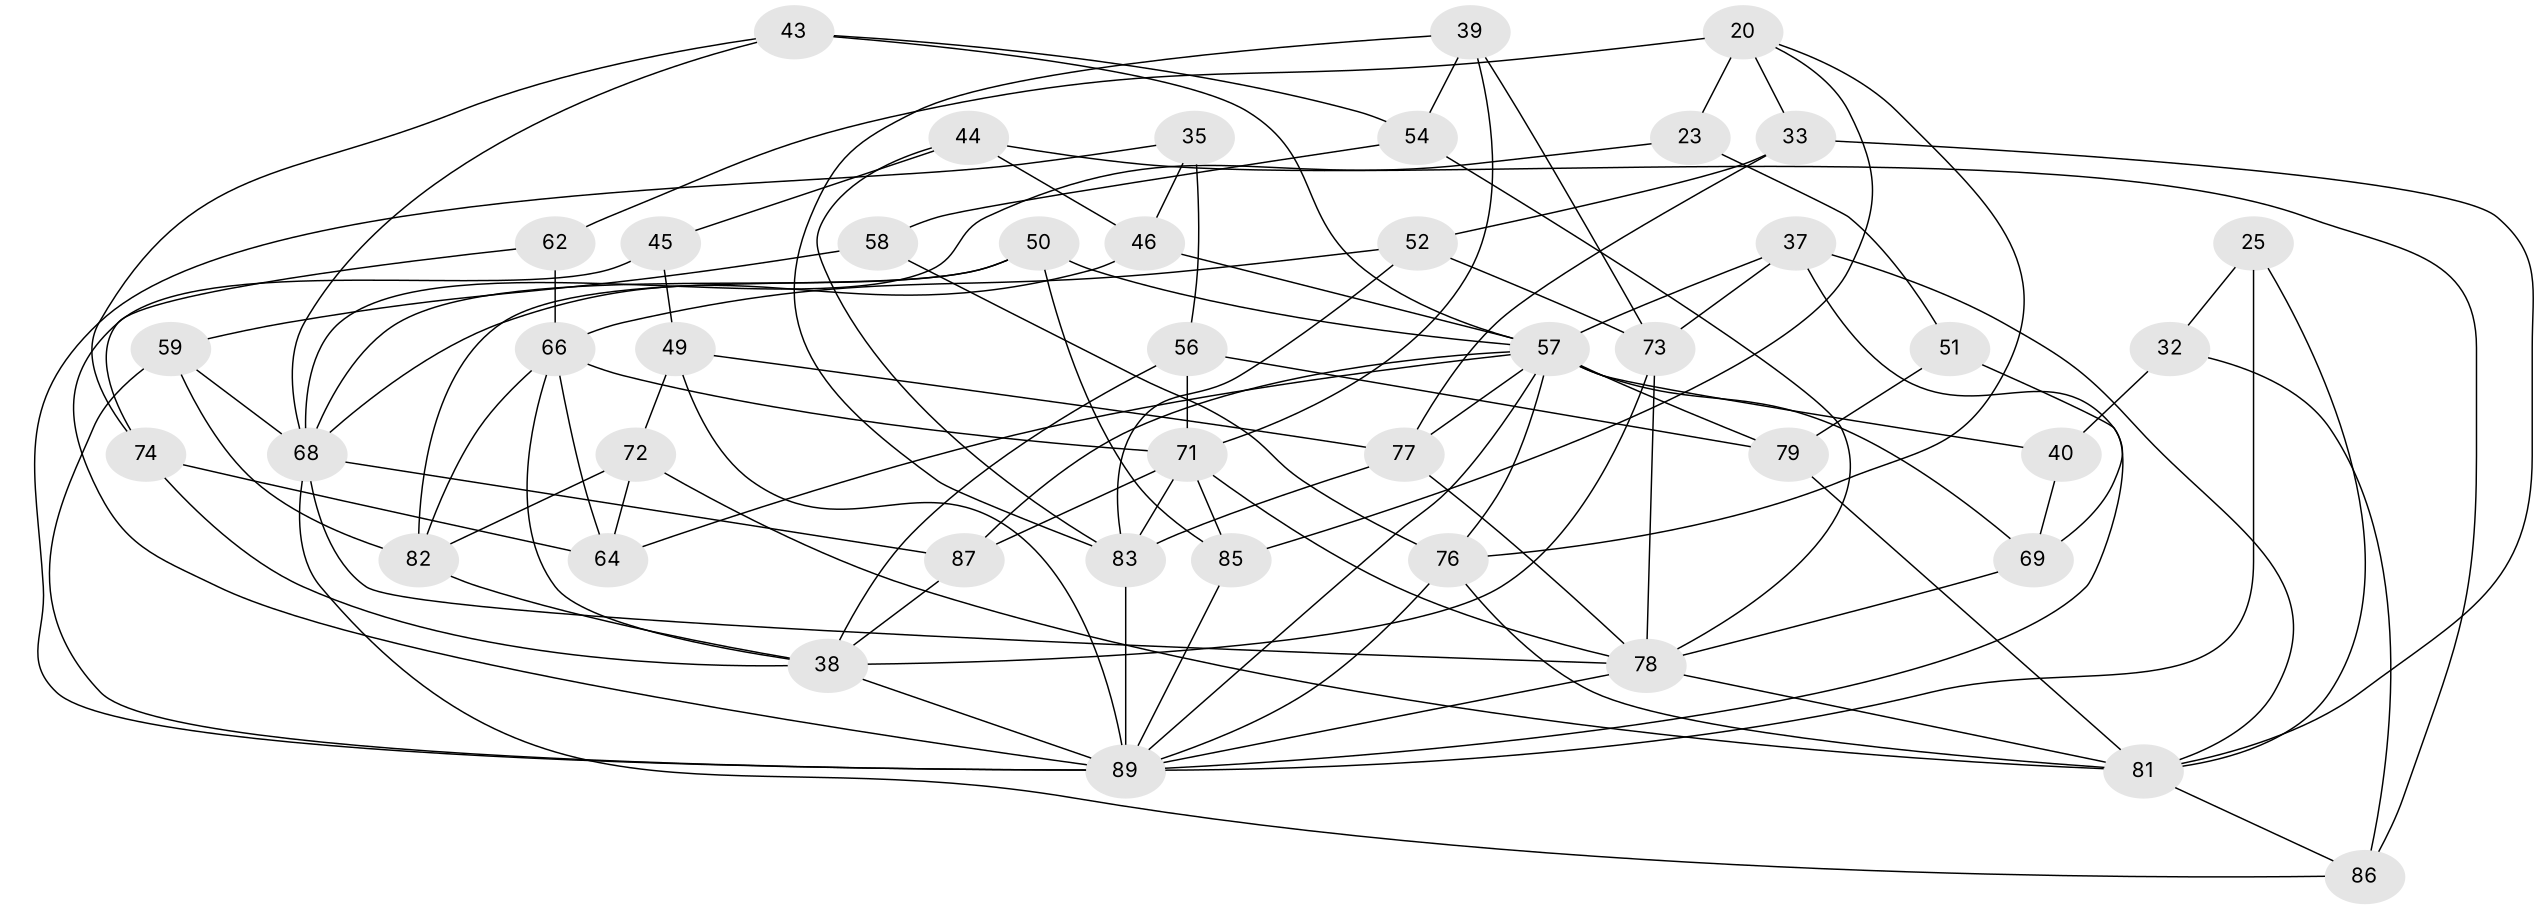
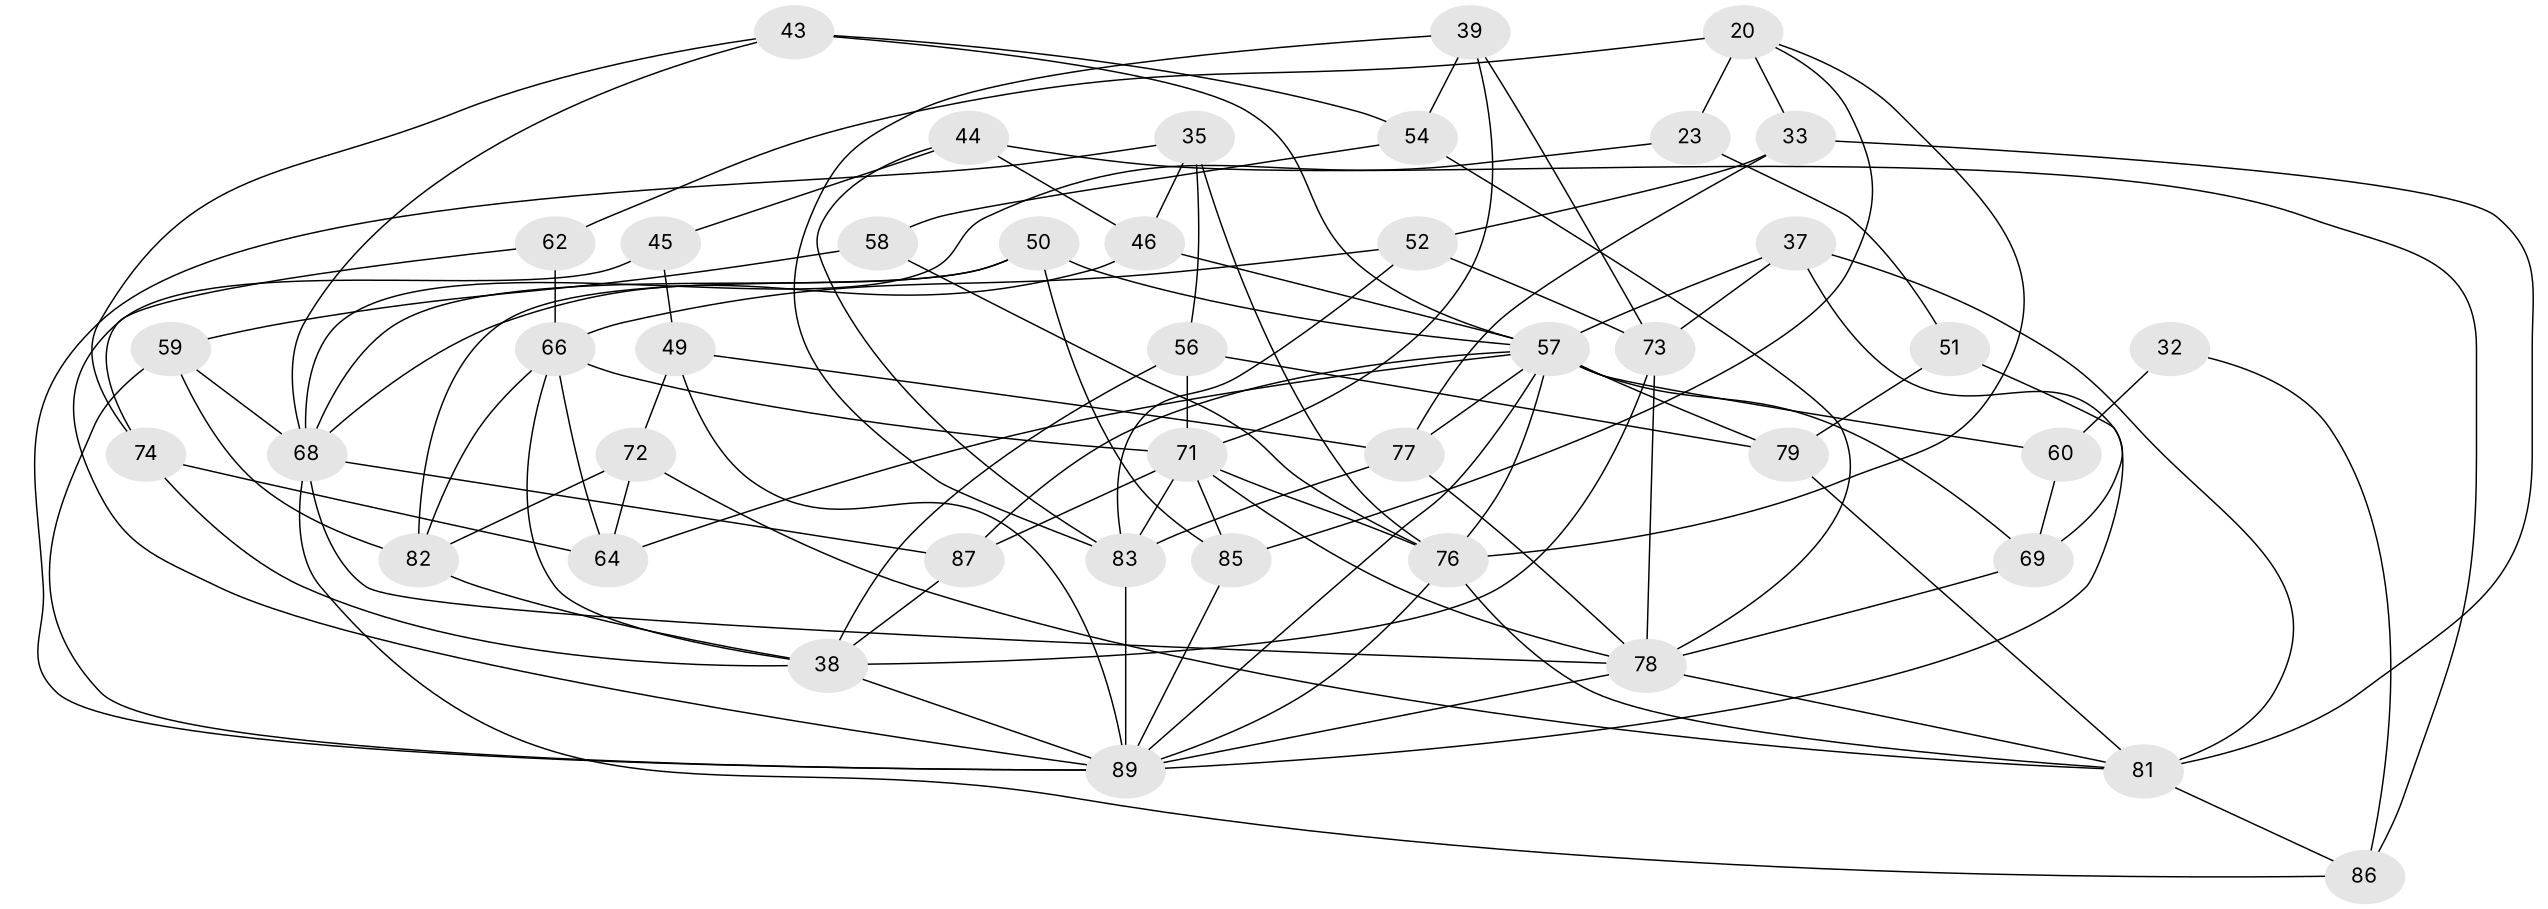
(2254, 243) -> none
none -> (1269, 341)
(2061, 455) -> (2061, 455)
none -> (1318, 507)
